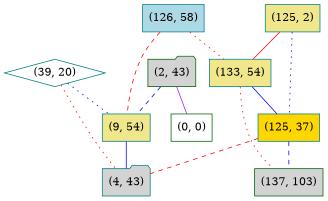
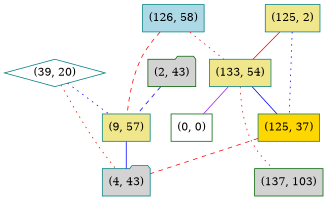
(182, 100) -> (216, 100)
(126, 128) -> (126, 128)
(289, 155) -> none
